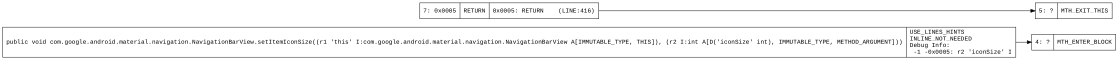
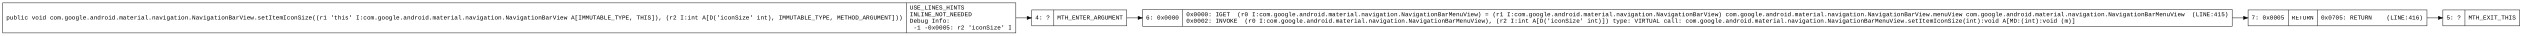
(544, 11) -> (2372, 18)
none -> (1687, 18)
(1085, 42) -> (1090, 18)
